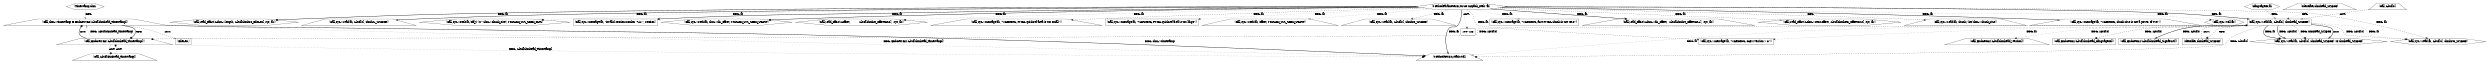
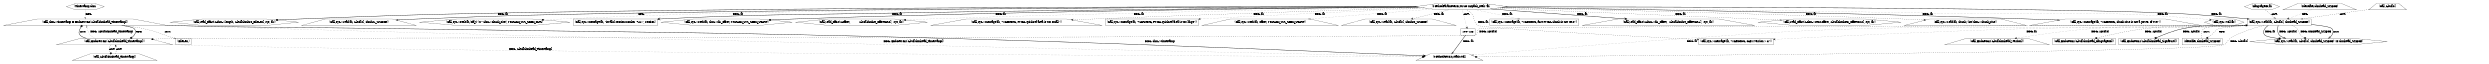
(642, 14) -> (642, 14)
(1811, 14) -> (1811, 14)
(2216, 14) -> (2216, 14)
(2275, 14) -> (2275, 14)
(1449, 28) -> (1459, 44)
(2181, 29) -> (2181, 29)
(2438, 42) -> none
(116, 50) -> (116, 50)
